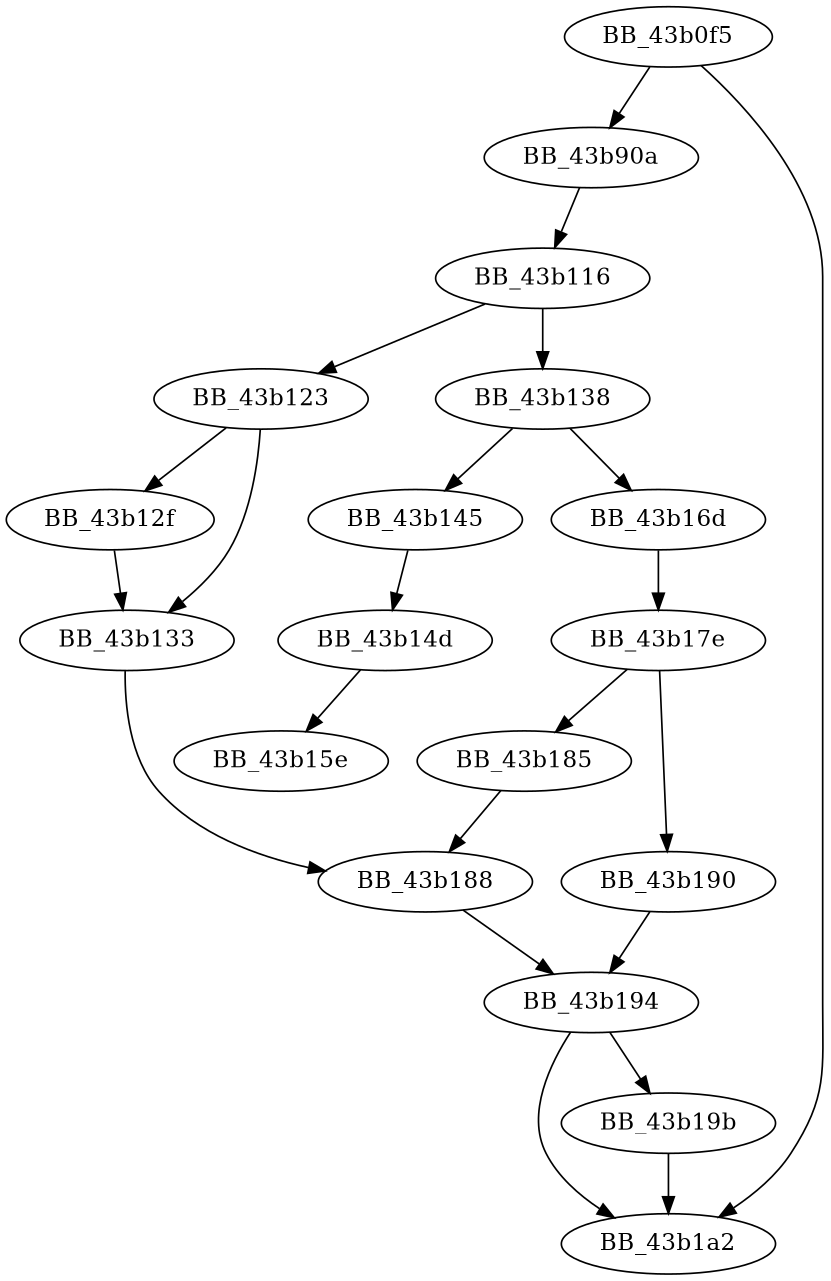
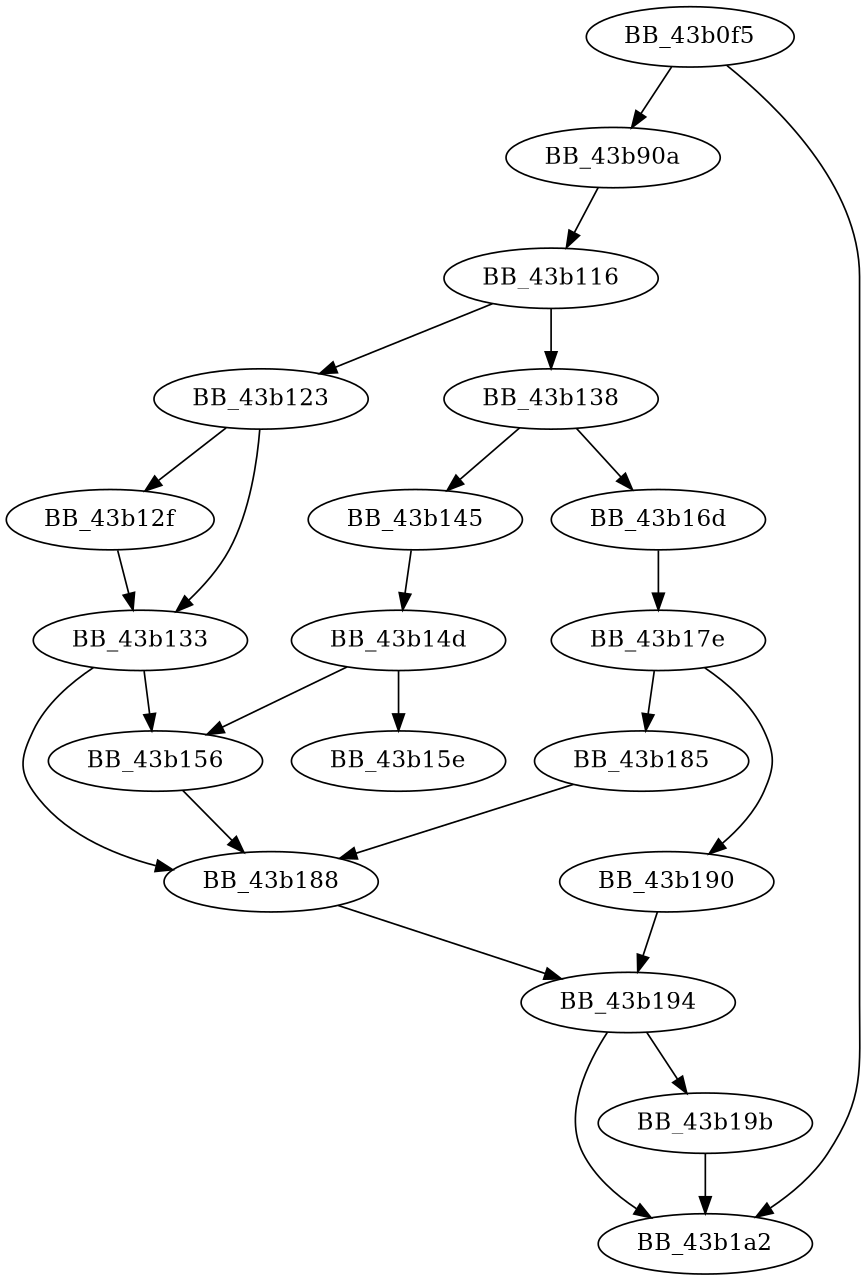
none -> (155, 761)
